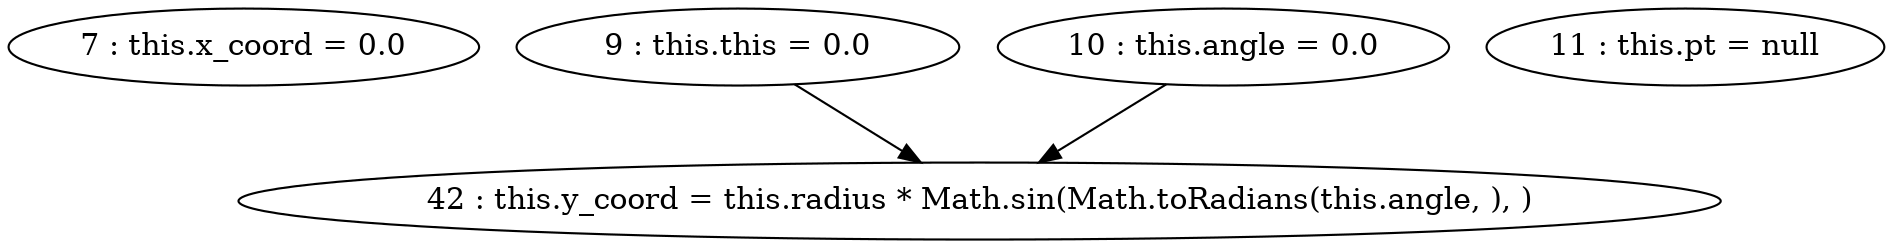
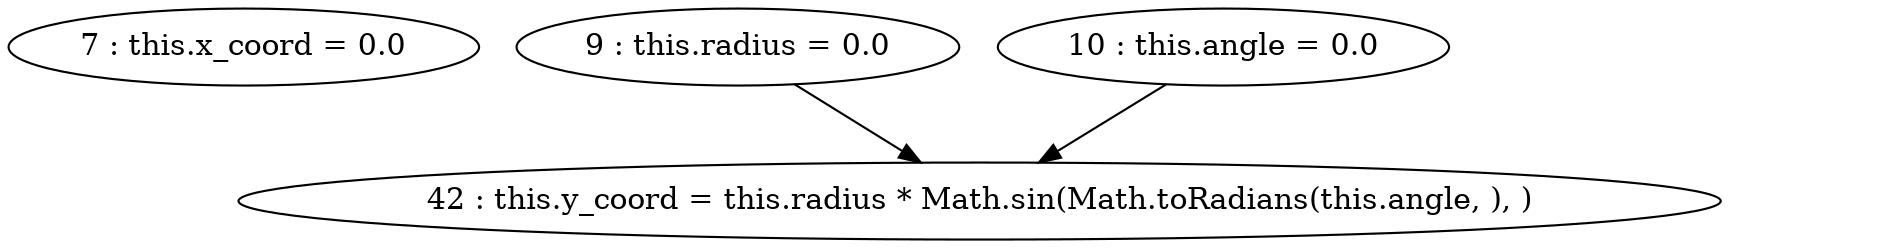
(738, 47) -> (738, 47)
(1685, 47) -> none
